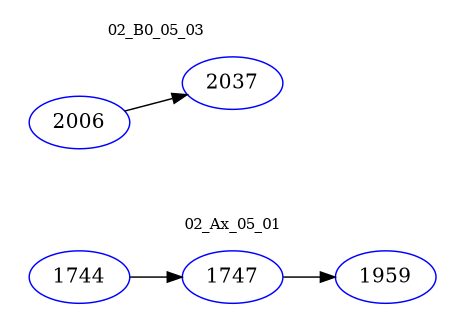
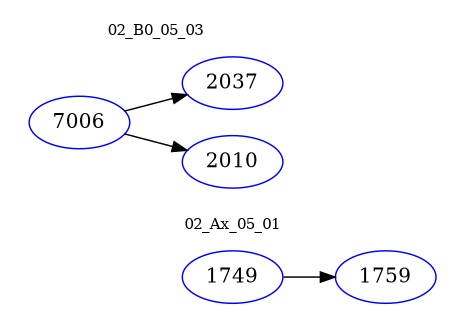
(79, 122) -> (79, 122)
none -> (233, 162)
(79, 277) -> none
(233, 277) -> (233, 277)
(386, 277) -> (386, 277)
